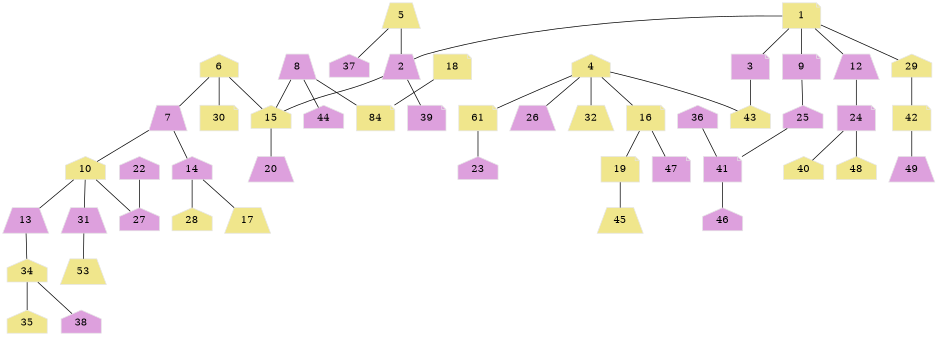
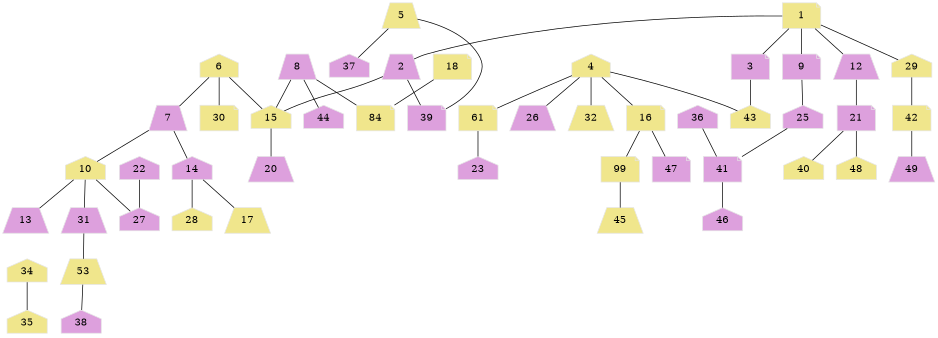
(401, 41) -> (478, 54)
(856, 118) -> (856, 118)
(620, 169) -> (620, 169)
(26, 246) -> none
(55, 298) -> (82, 297)
